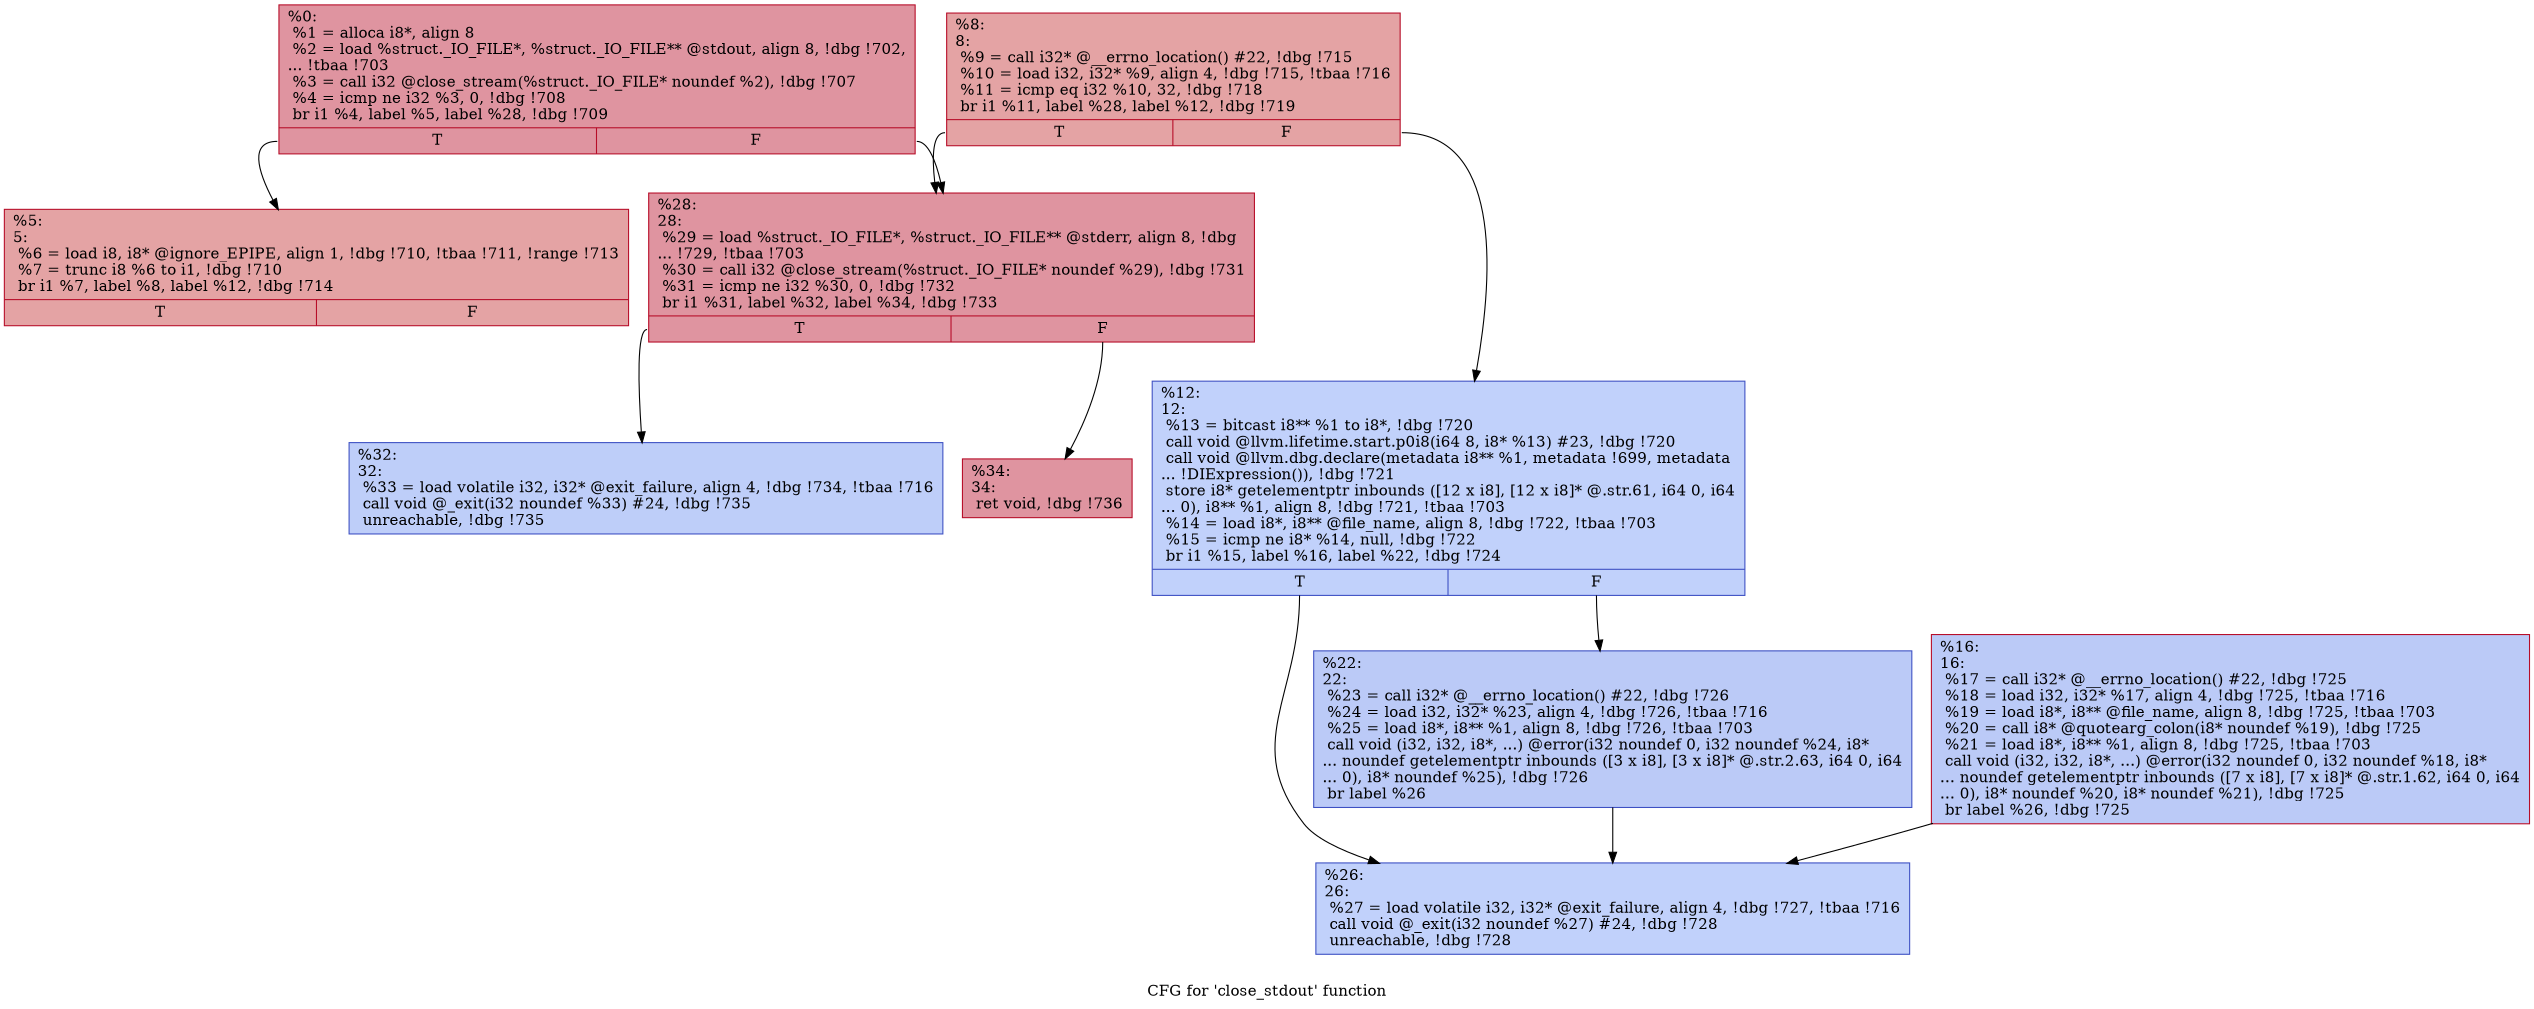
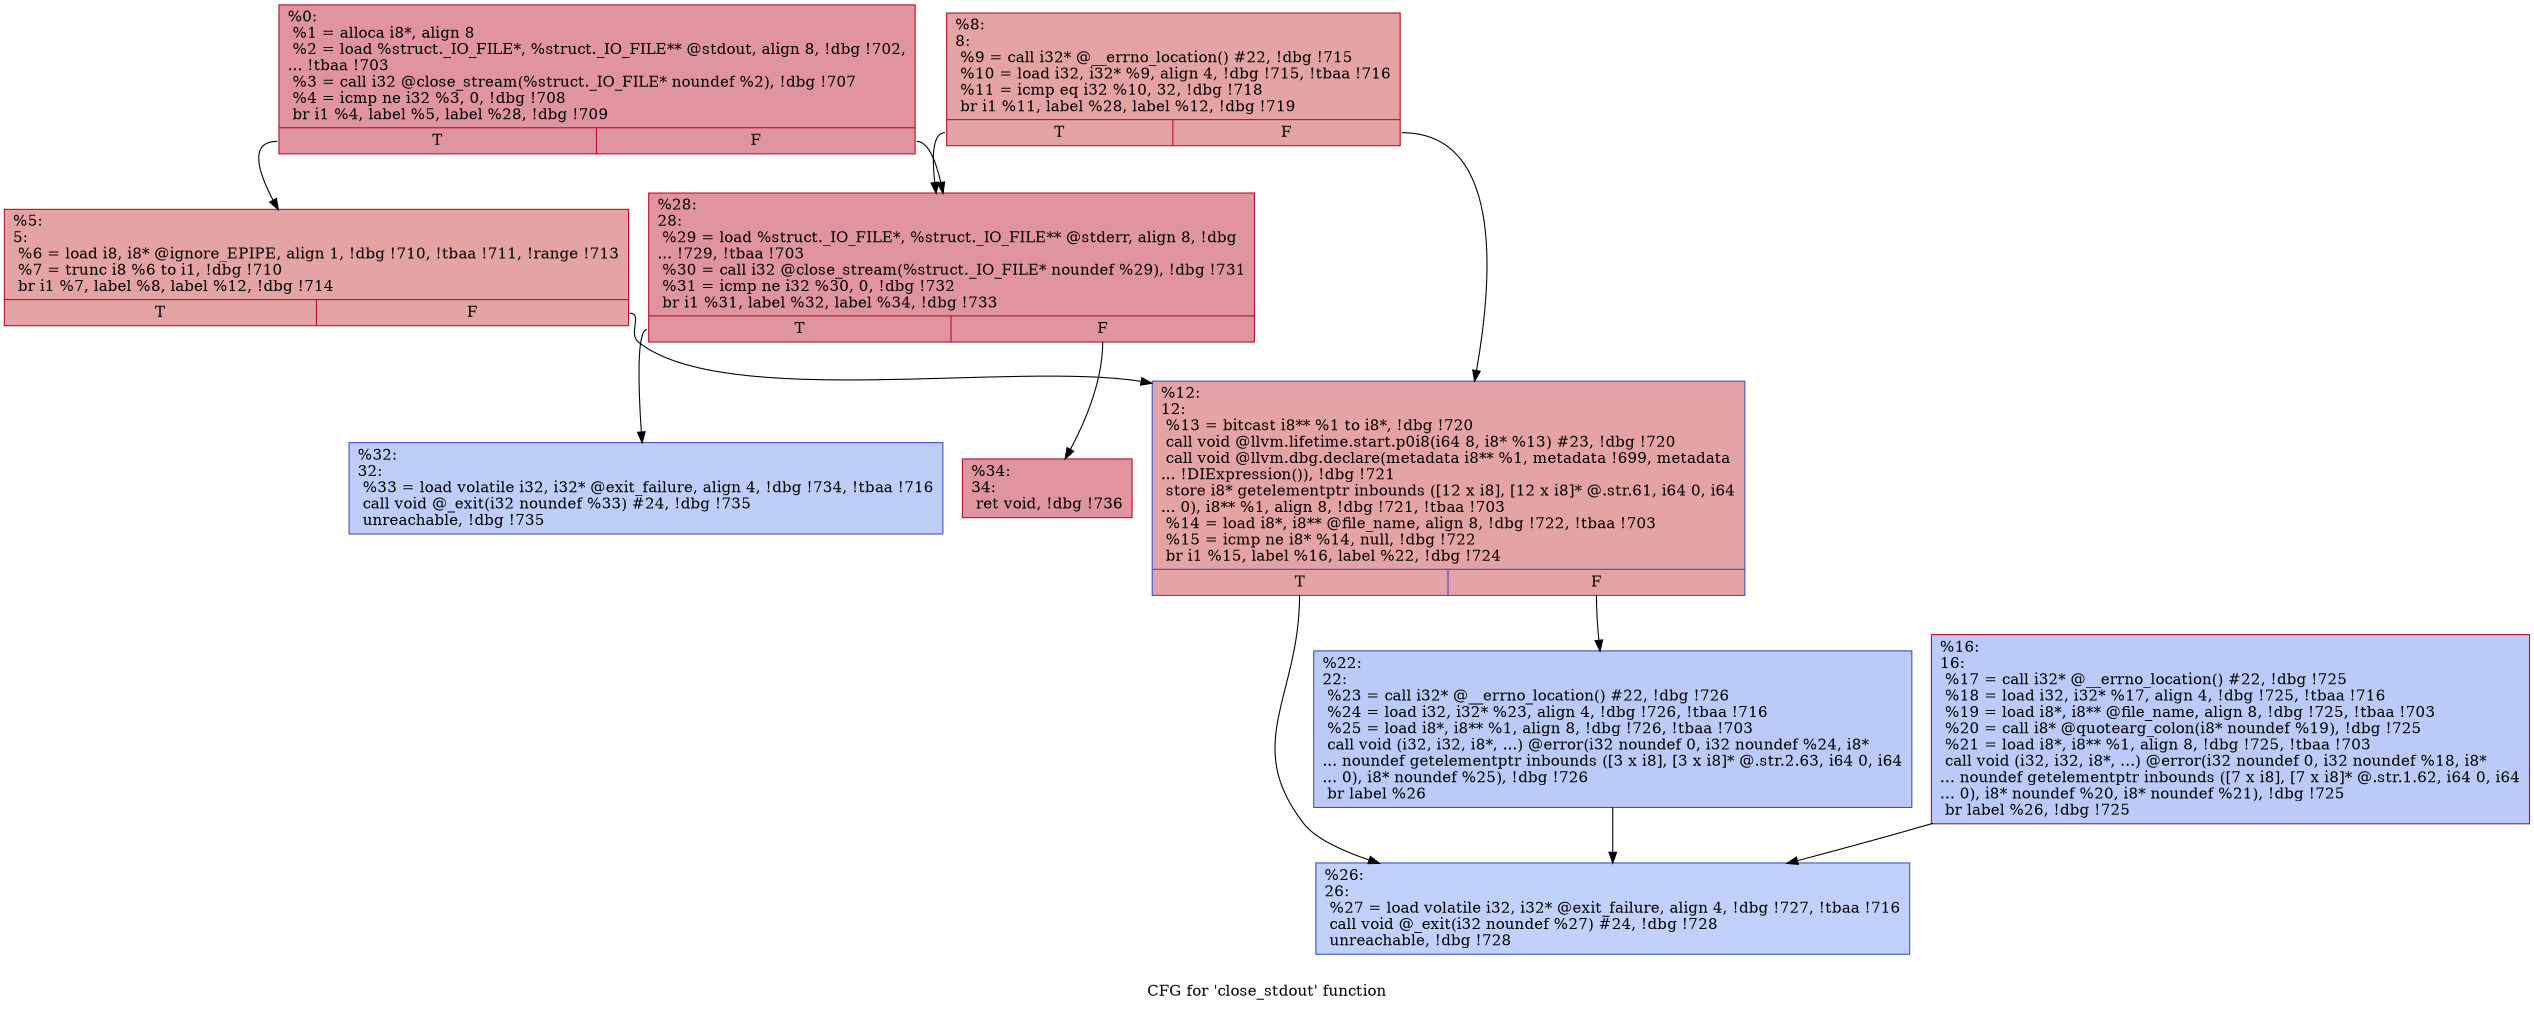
none -> (870, 380)
(1449, 488) -> (1449, 488)
